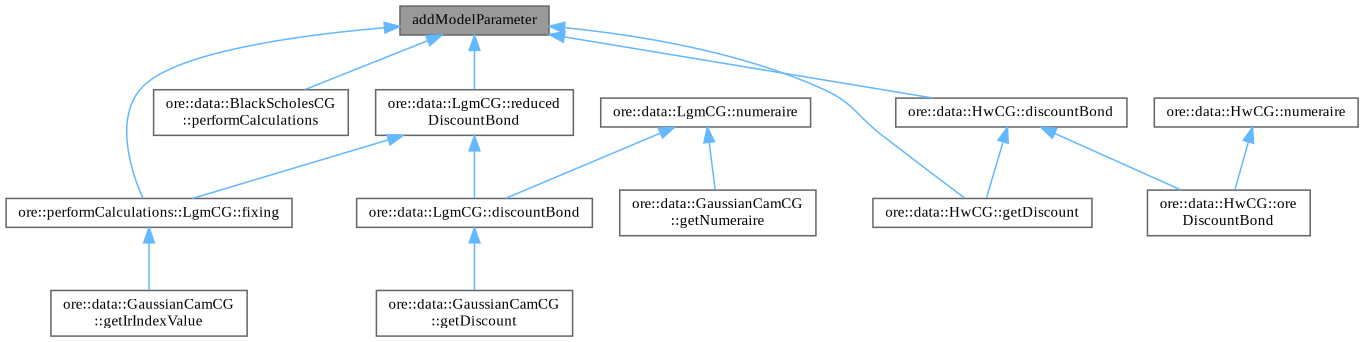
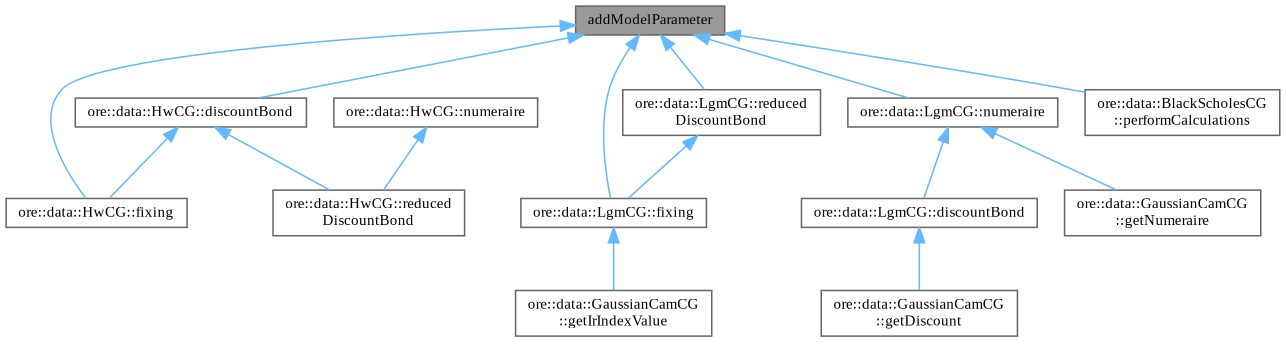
none -> (809, 69)
(474, 175) -> none
(149, 213) -> (614, 213)
(982, 213) -> (97, 213)
(1229, 213) -> (369, 213)
